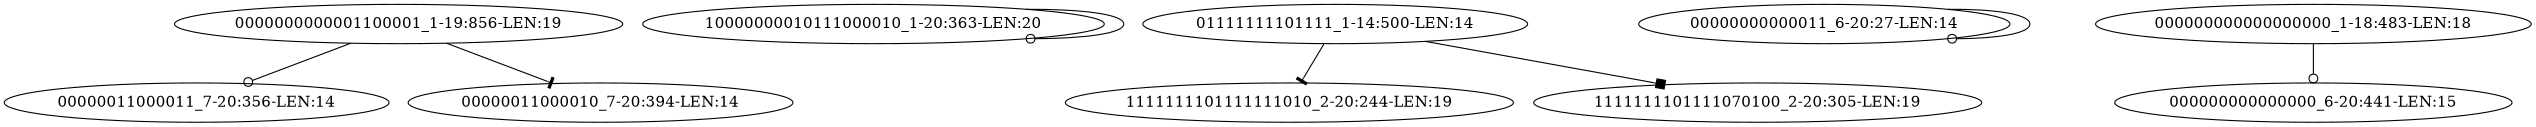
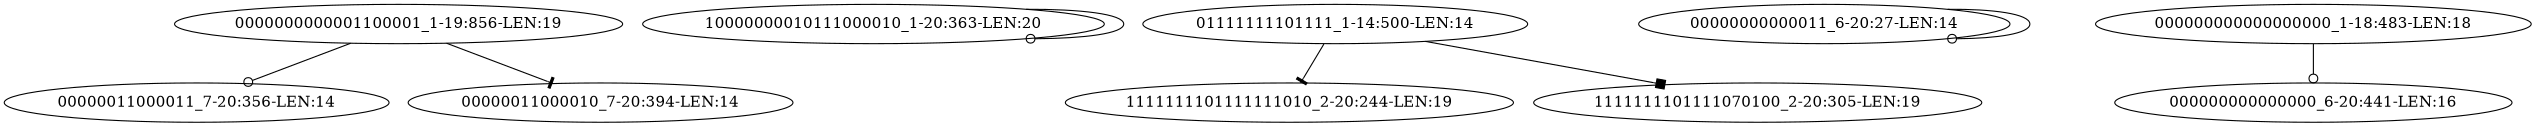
(2313, 103) -> (2313, 103)
